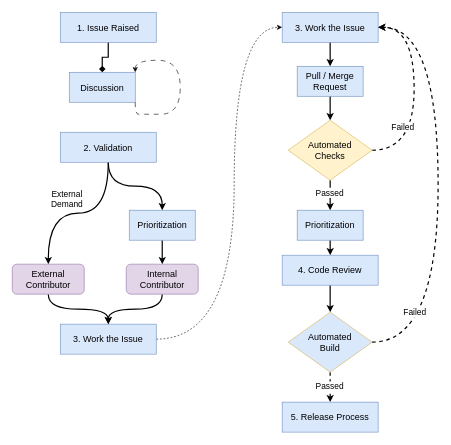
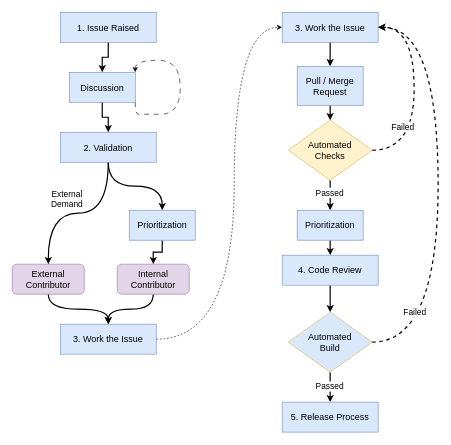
(102, 65) -> (102, 65)
(330, 81) -> (330, 86)
none -> (102, 117)
(162, 279) -> (153, 279)
(330, 377) -> (330, 377)
